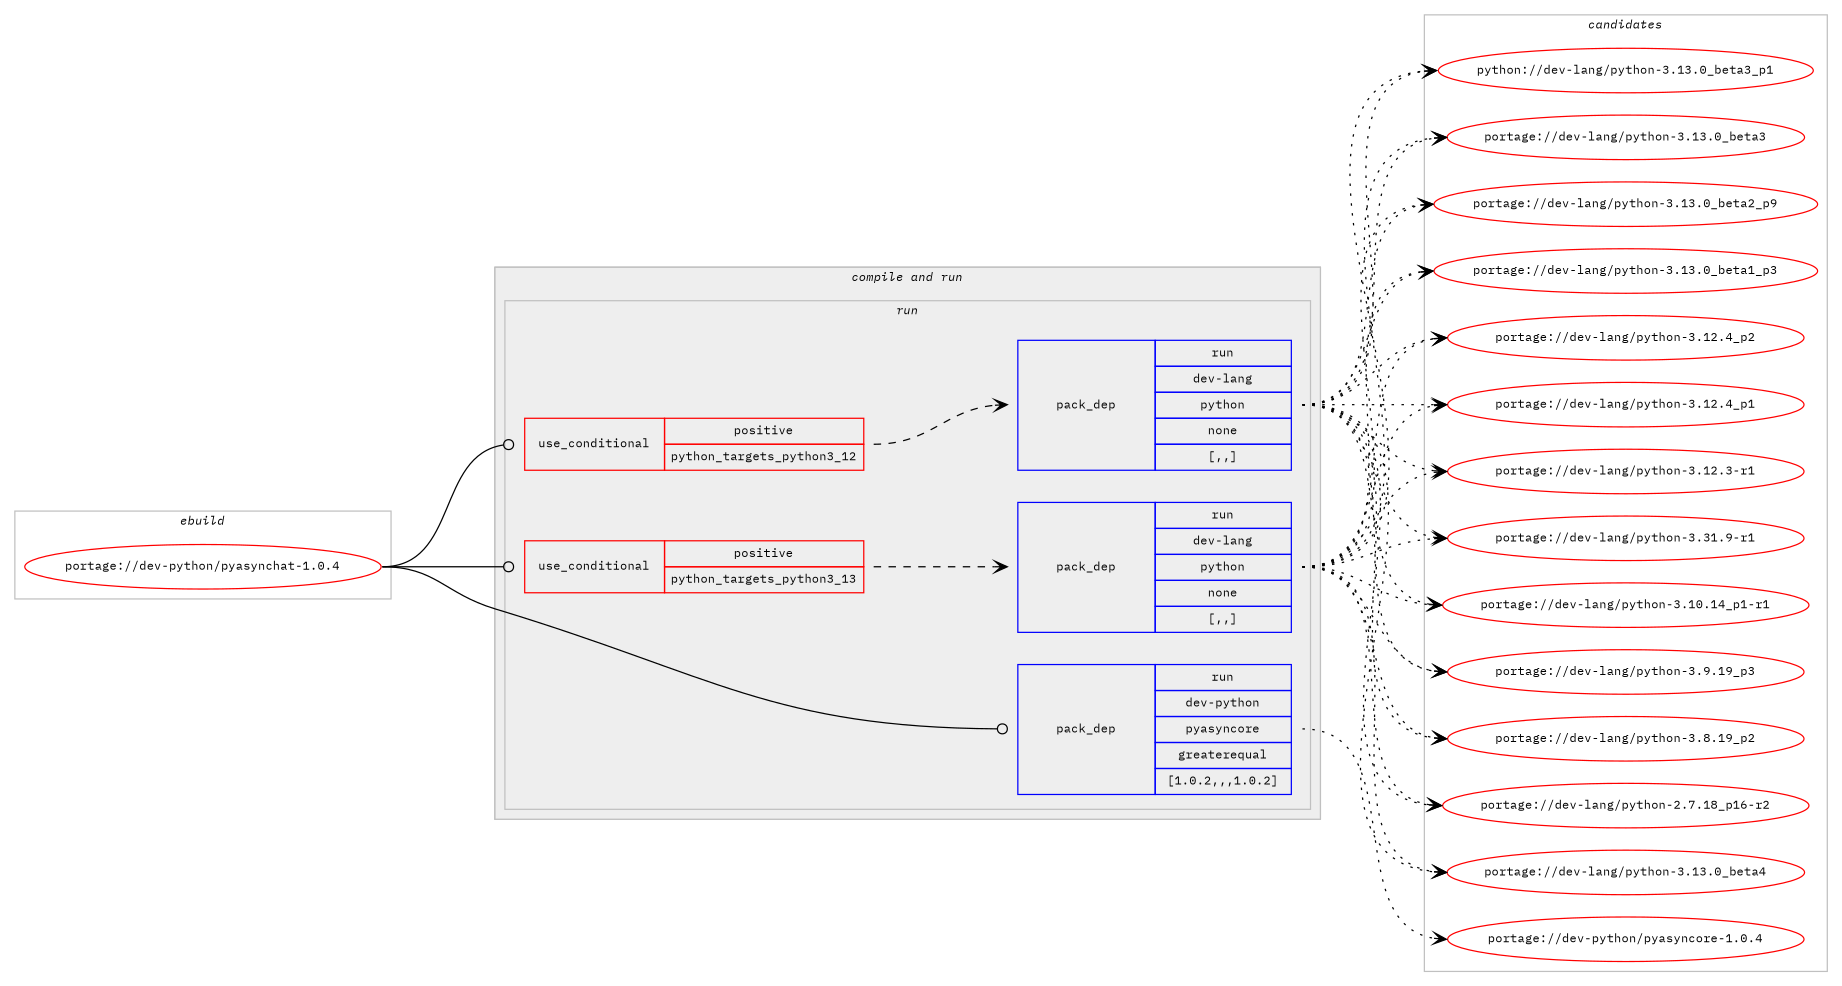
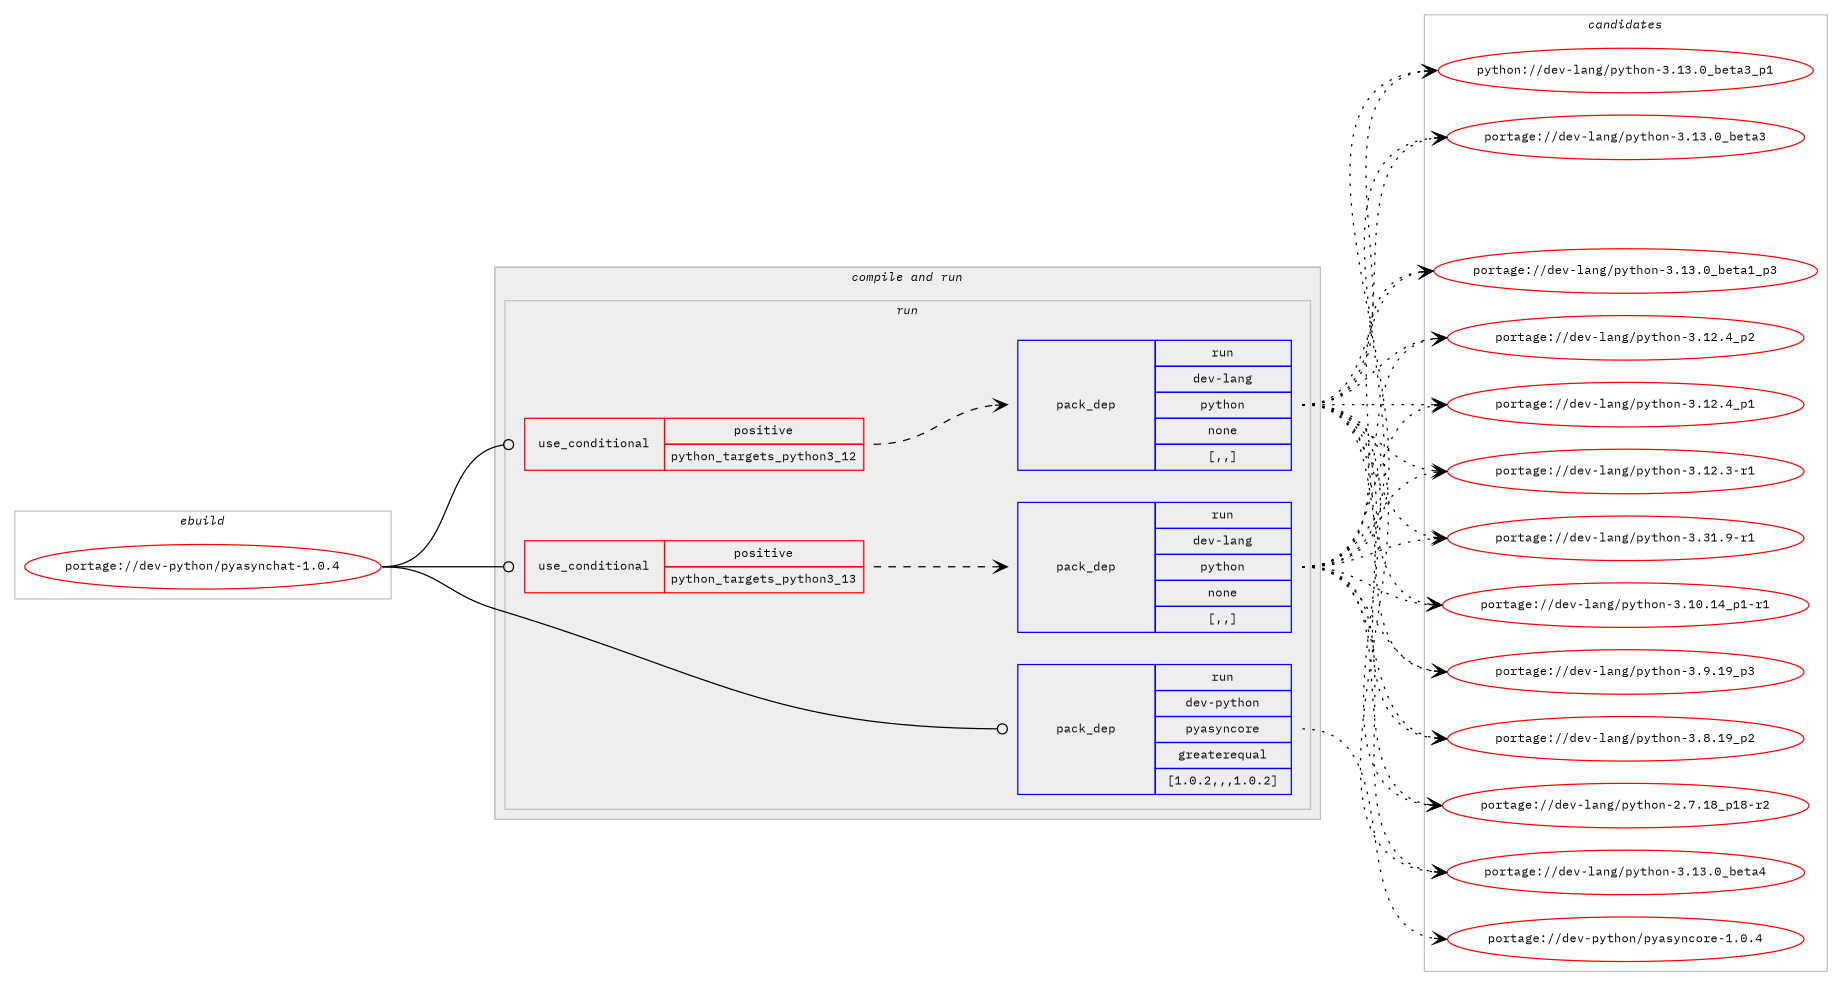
(1626, 204) -> none
(1626, 806) -> (1626, 806)
